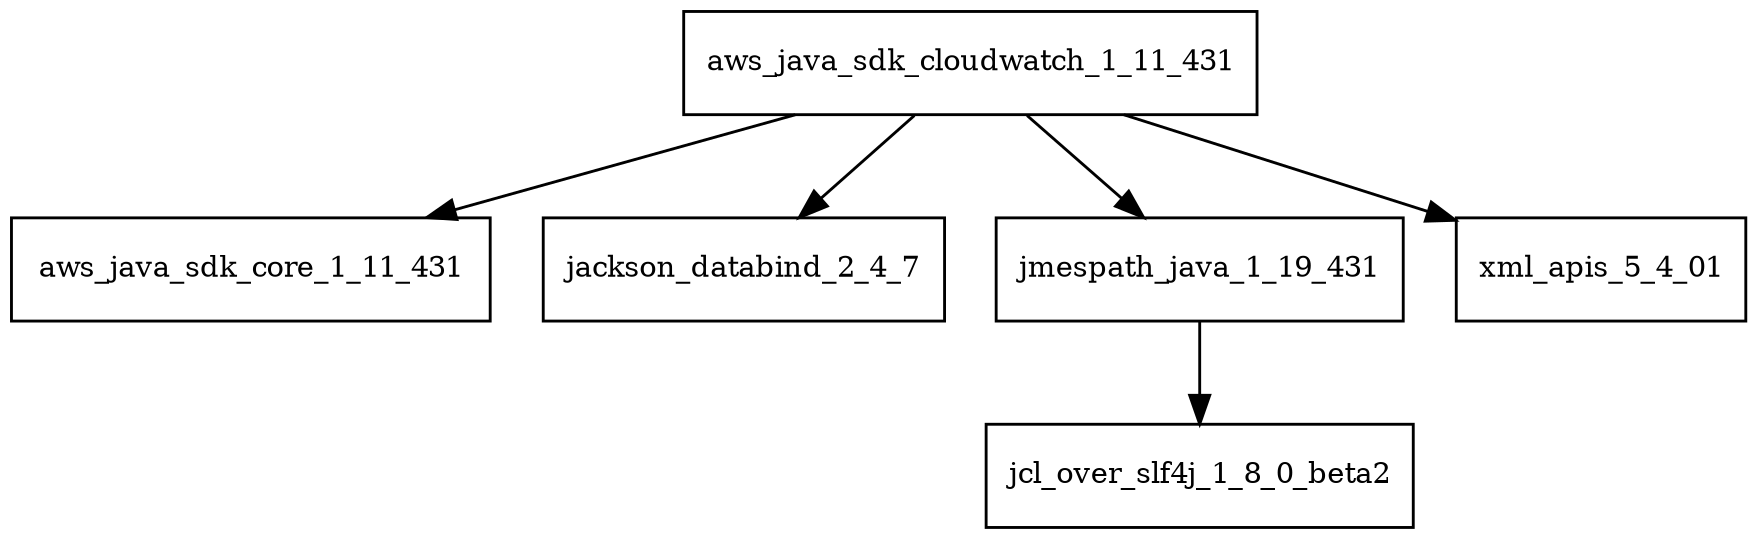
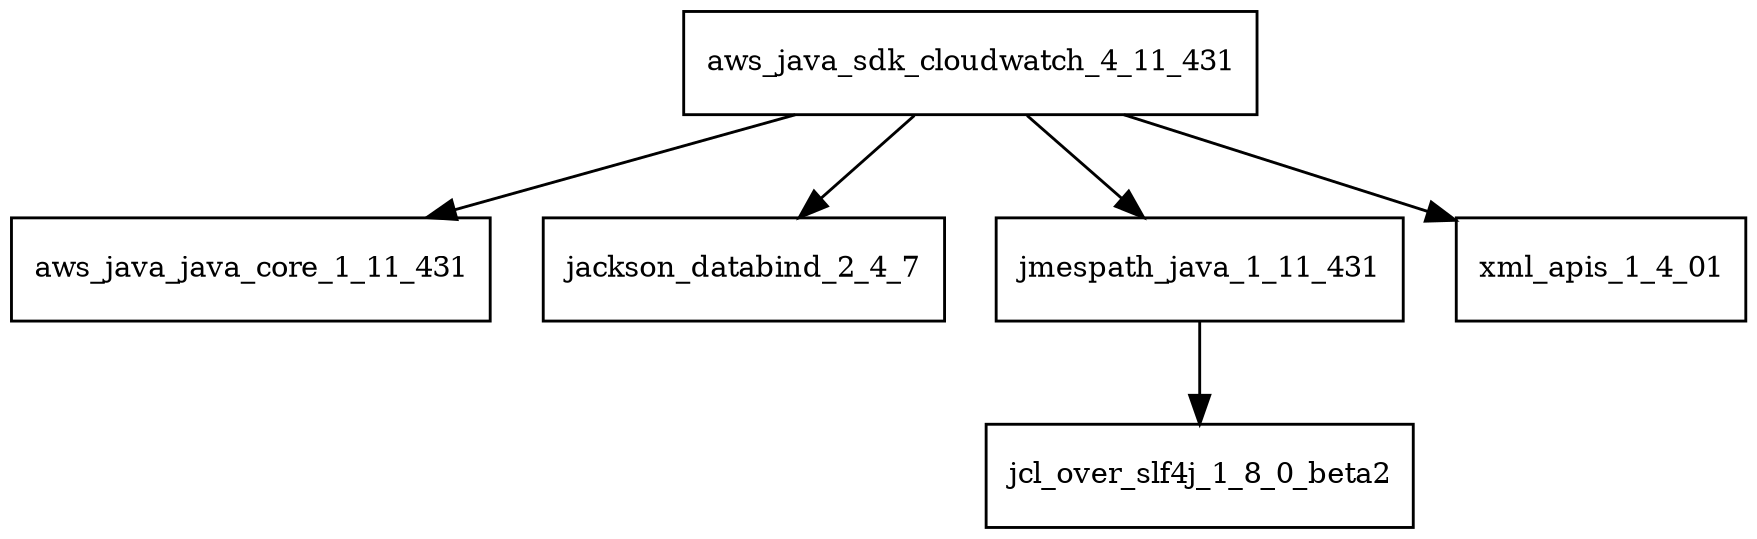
(970, 63) -> (970, 63)
(251, 269) -> (251, 269)
(1200, 269) -> (1200, 269)
(1601, 269) -> (1601, 269)
